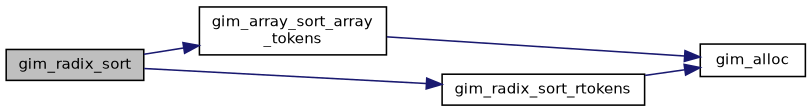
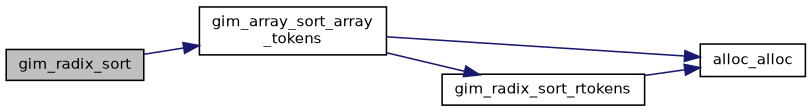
(753, 60) -> (753, 60)
(285, 76) -> (425, 62)
